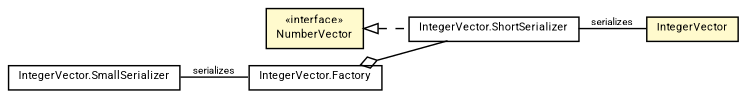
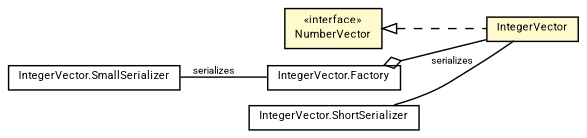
(393, 29) -> (442, 29)
(413, 50) -> (444, 50)
